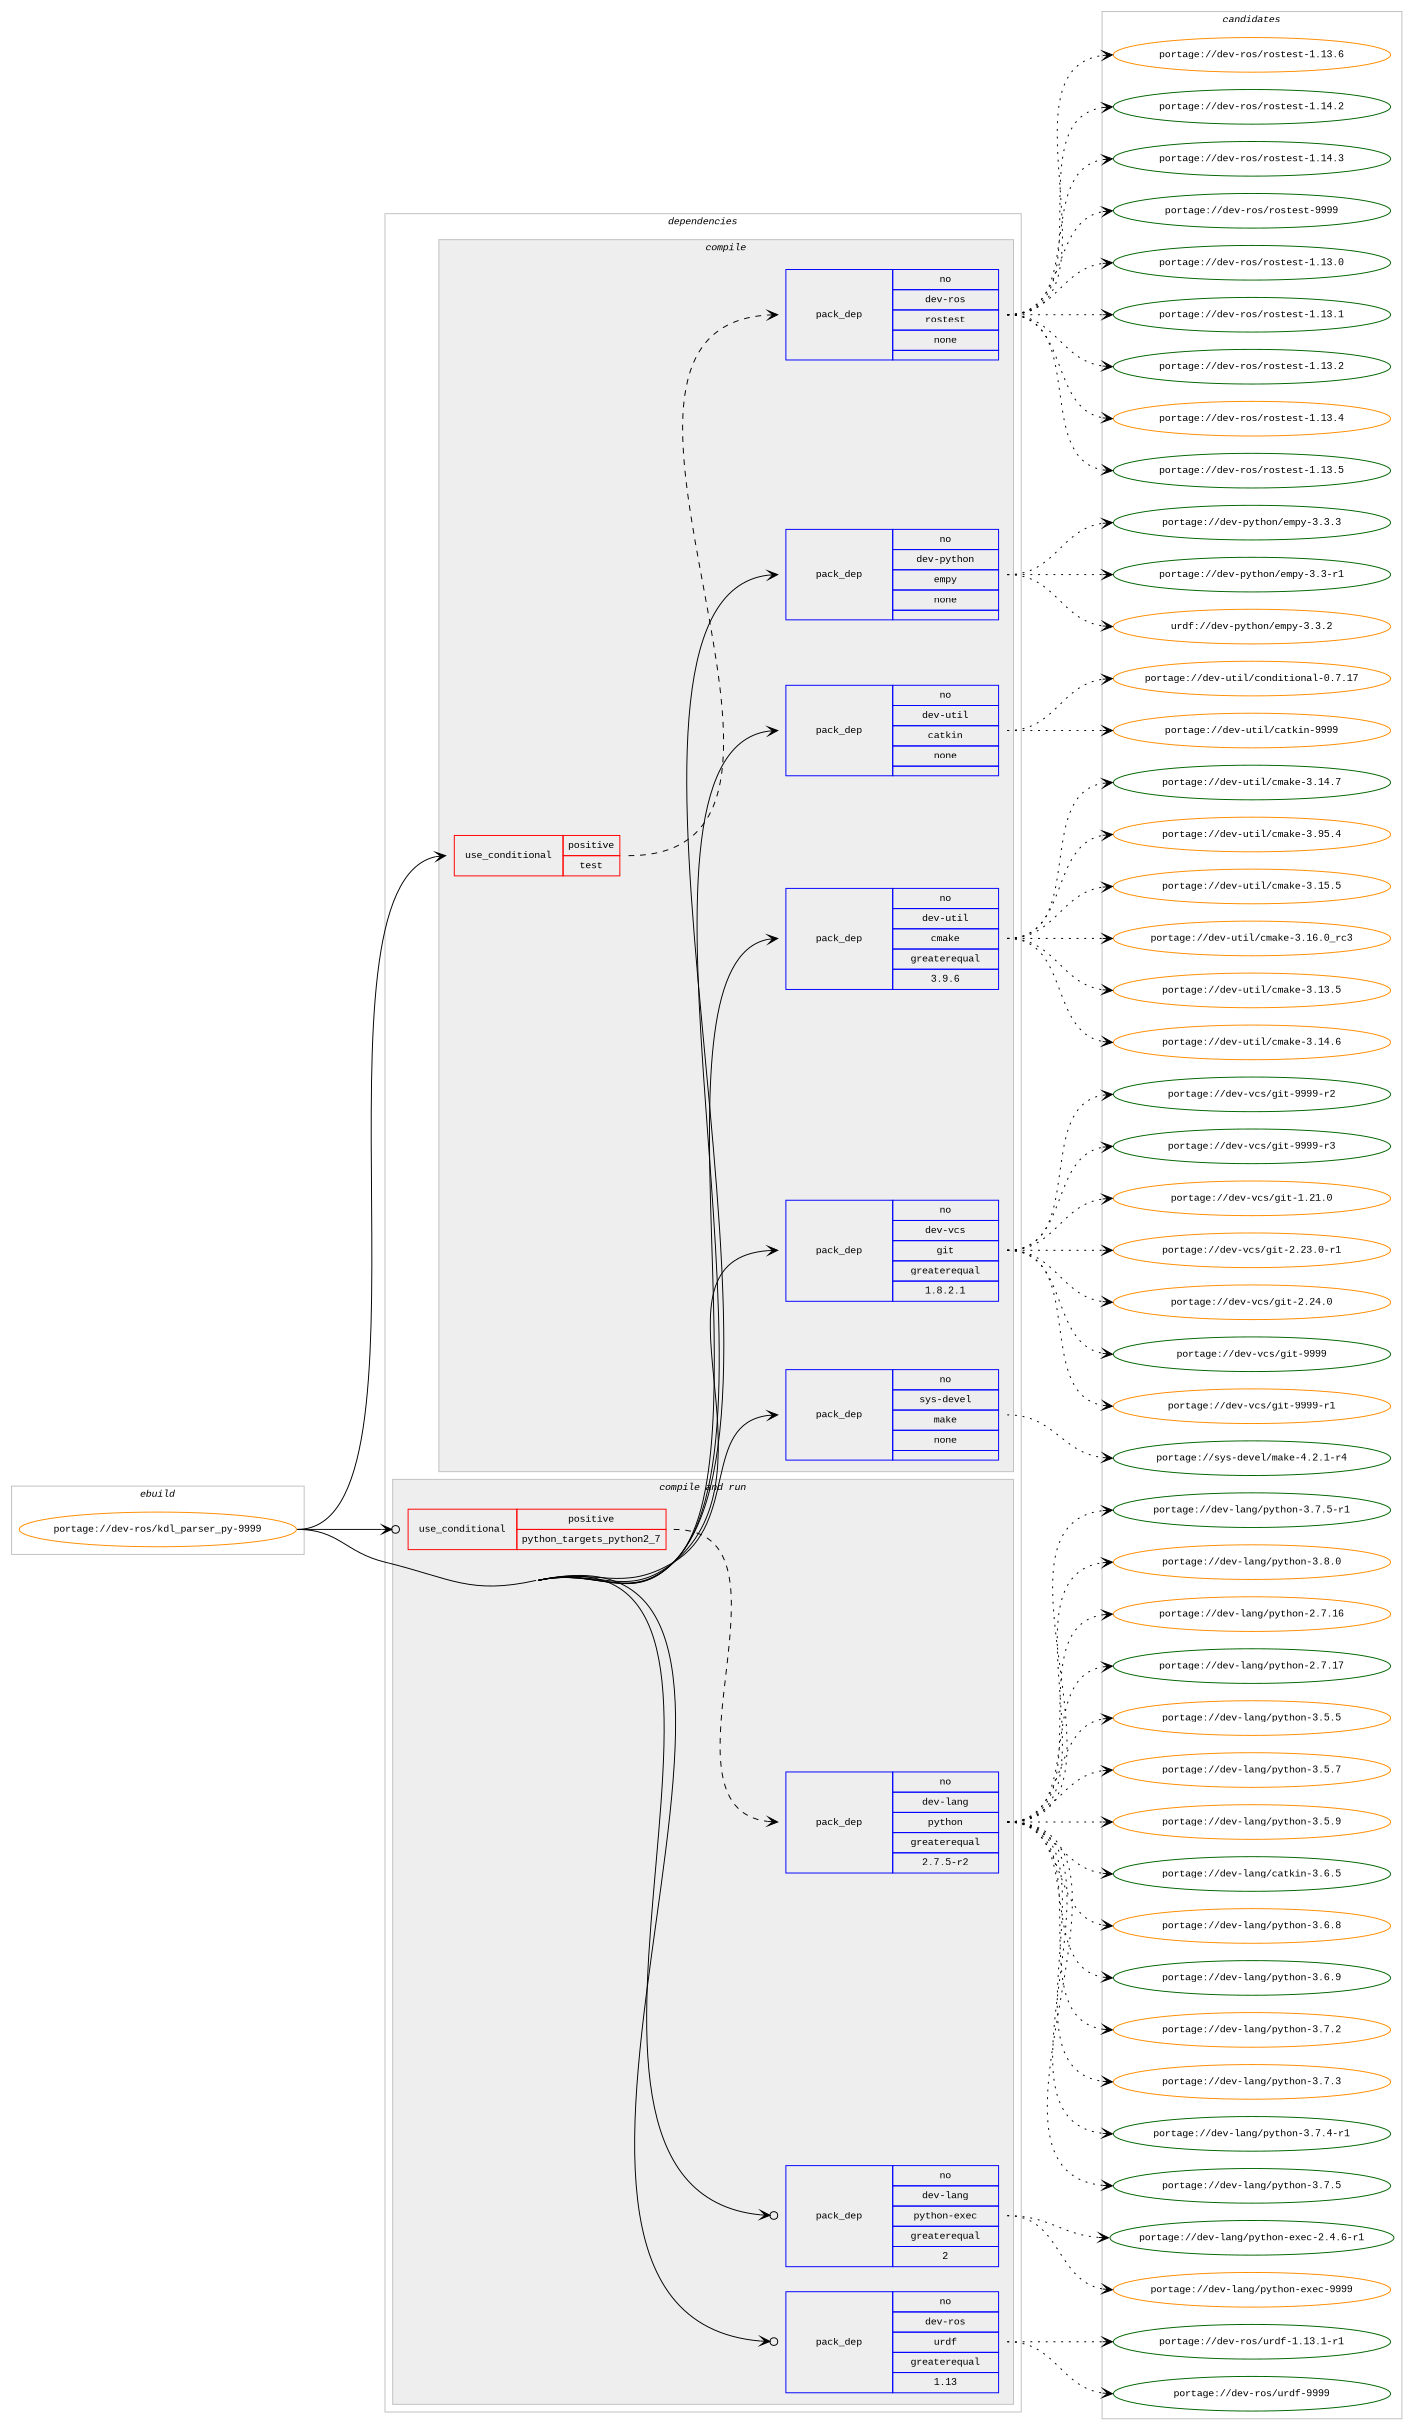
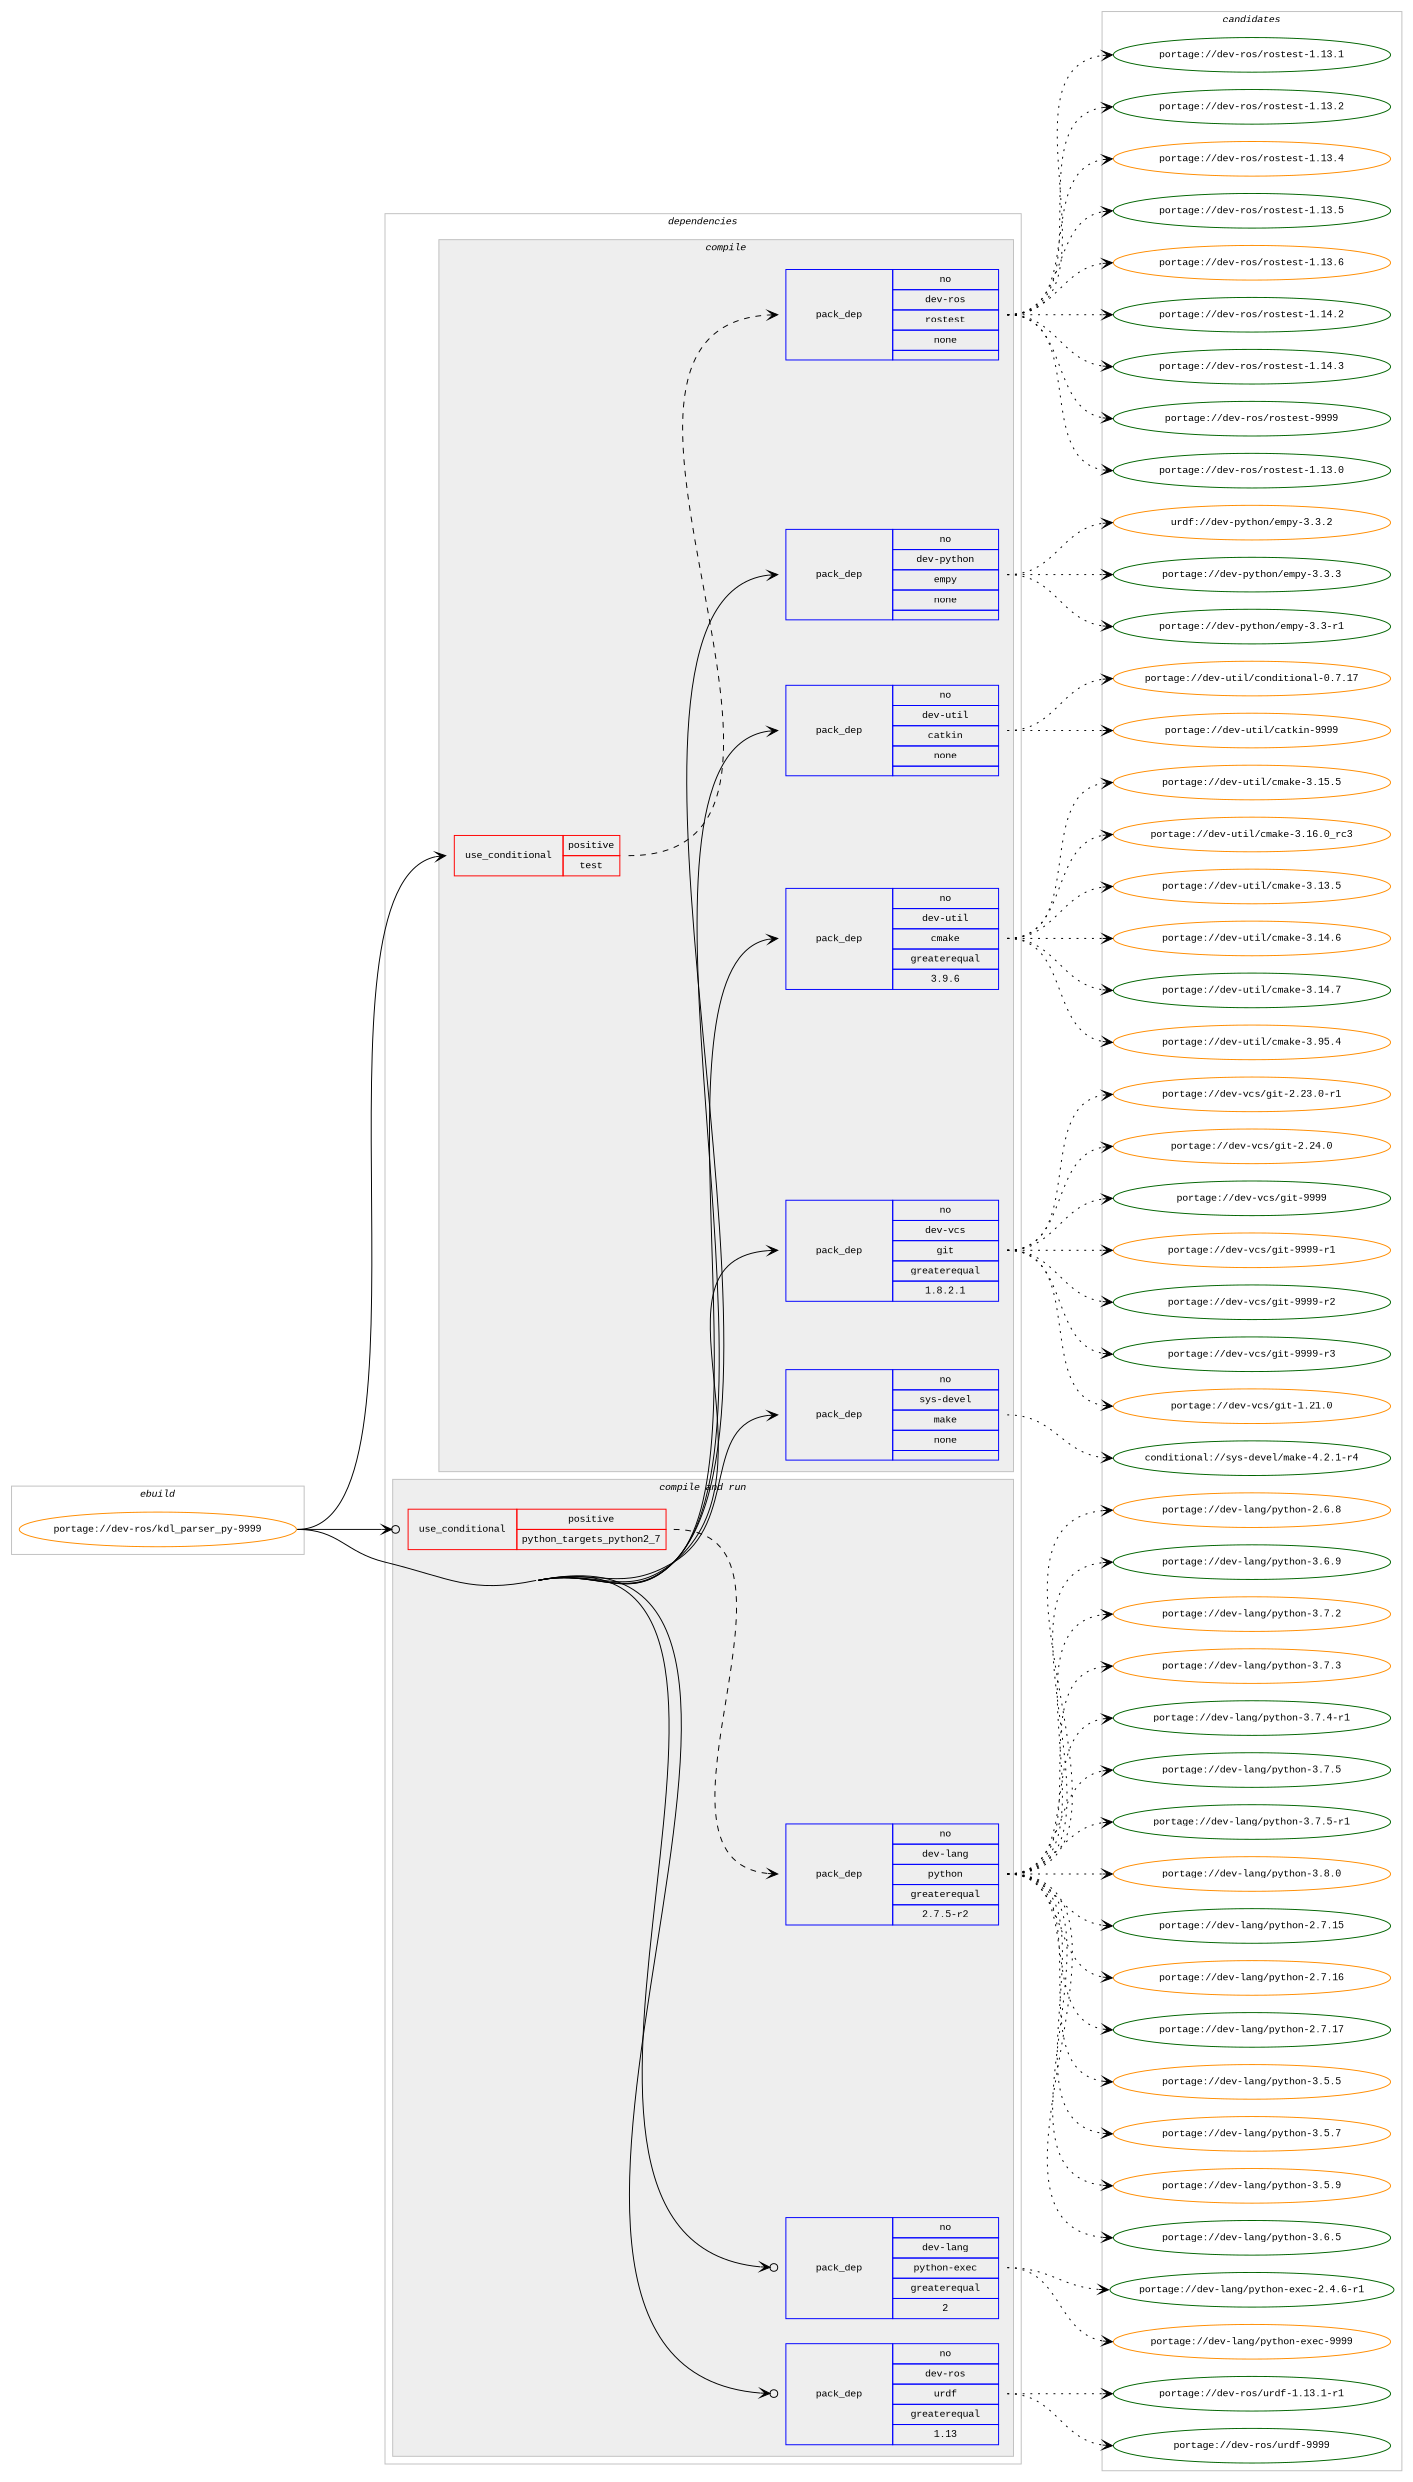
(1252, 1458) -> (1252, 1458)
(1252, 1874) -> (1252, 2238)
none -> (1252, 1926)
(1252, 1926) -> (1252, 1510)
